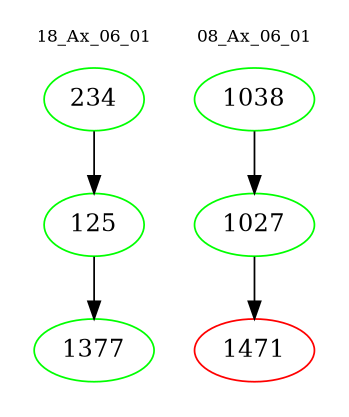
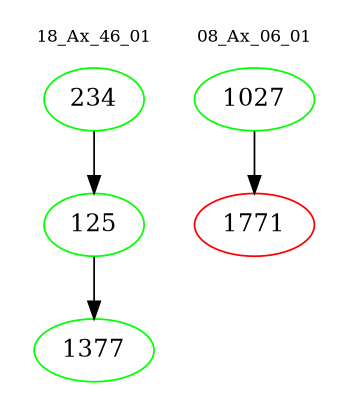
(94, 37) -> (94, 37)
(254, 99) -> none
(254, 350) -> (254, 225)
